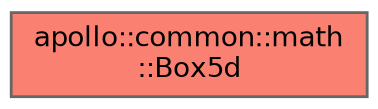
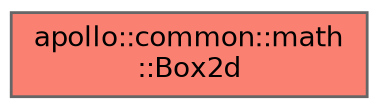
(189, 55) -> (189, 55)
